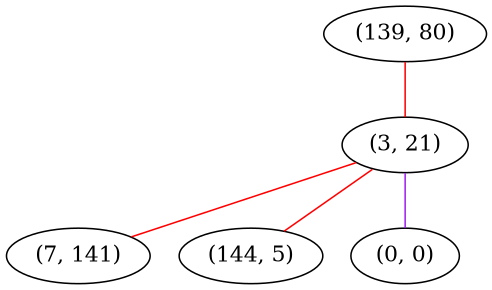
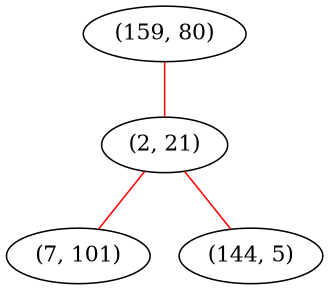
(405, 34) -> (165, 34)
(405, 145) -> (165, 145)
(78, 256) -> (78, 256)
(405, 256) -> none
